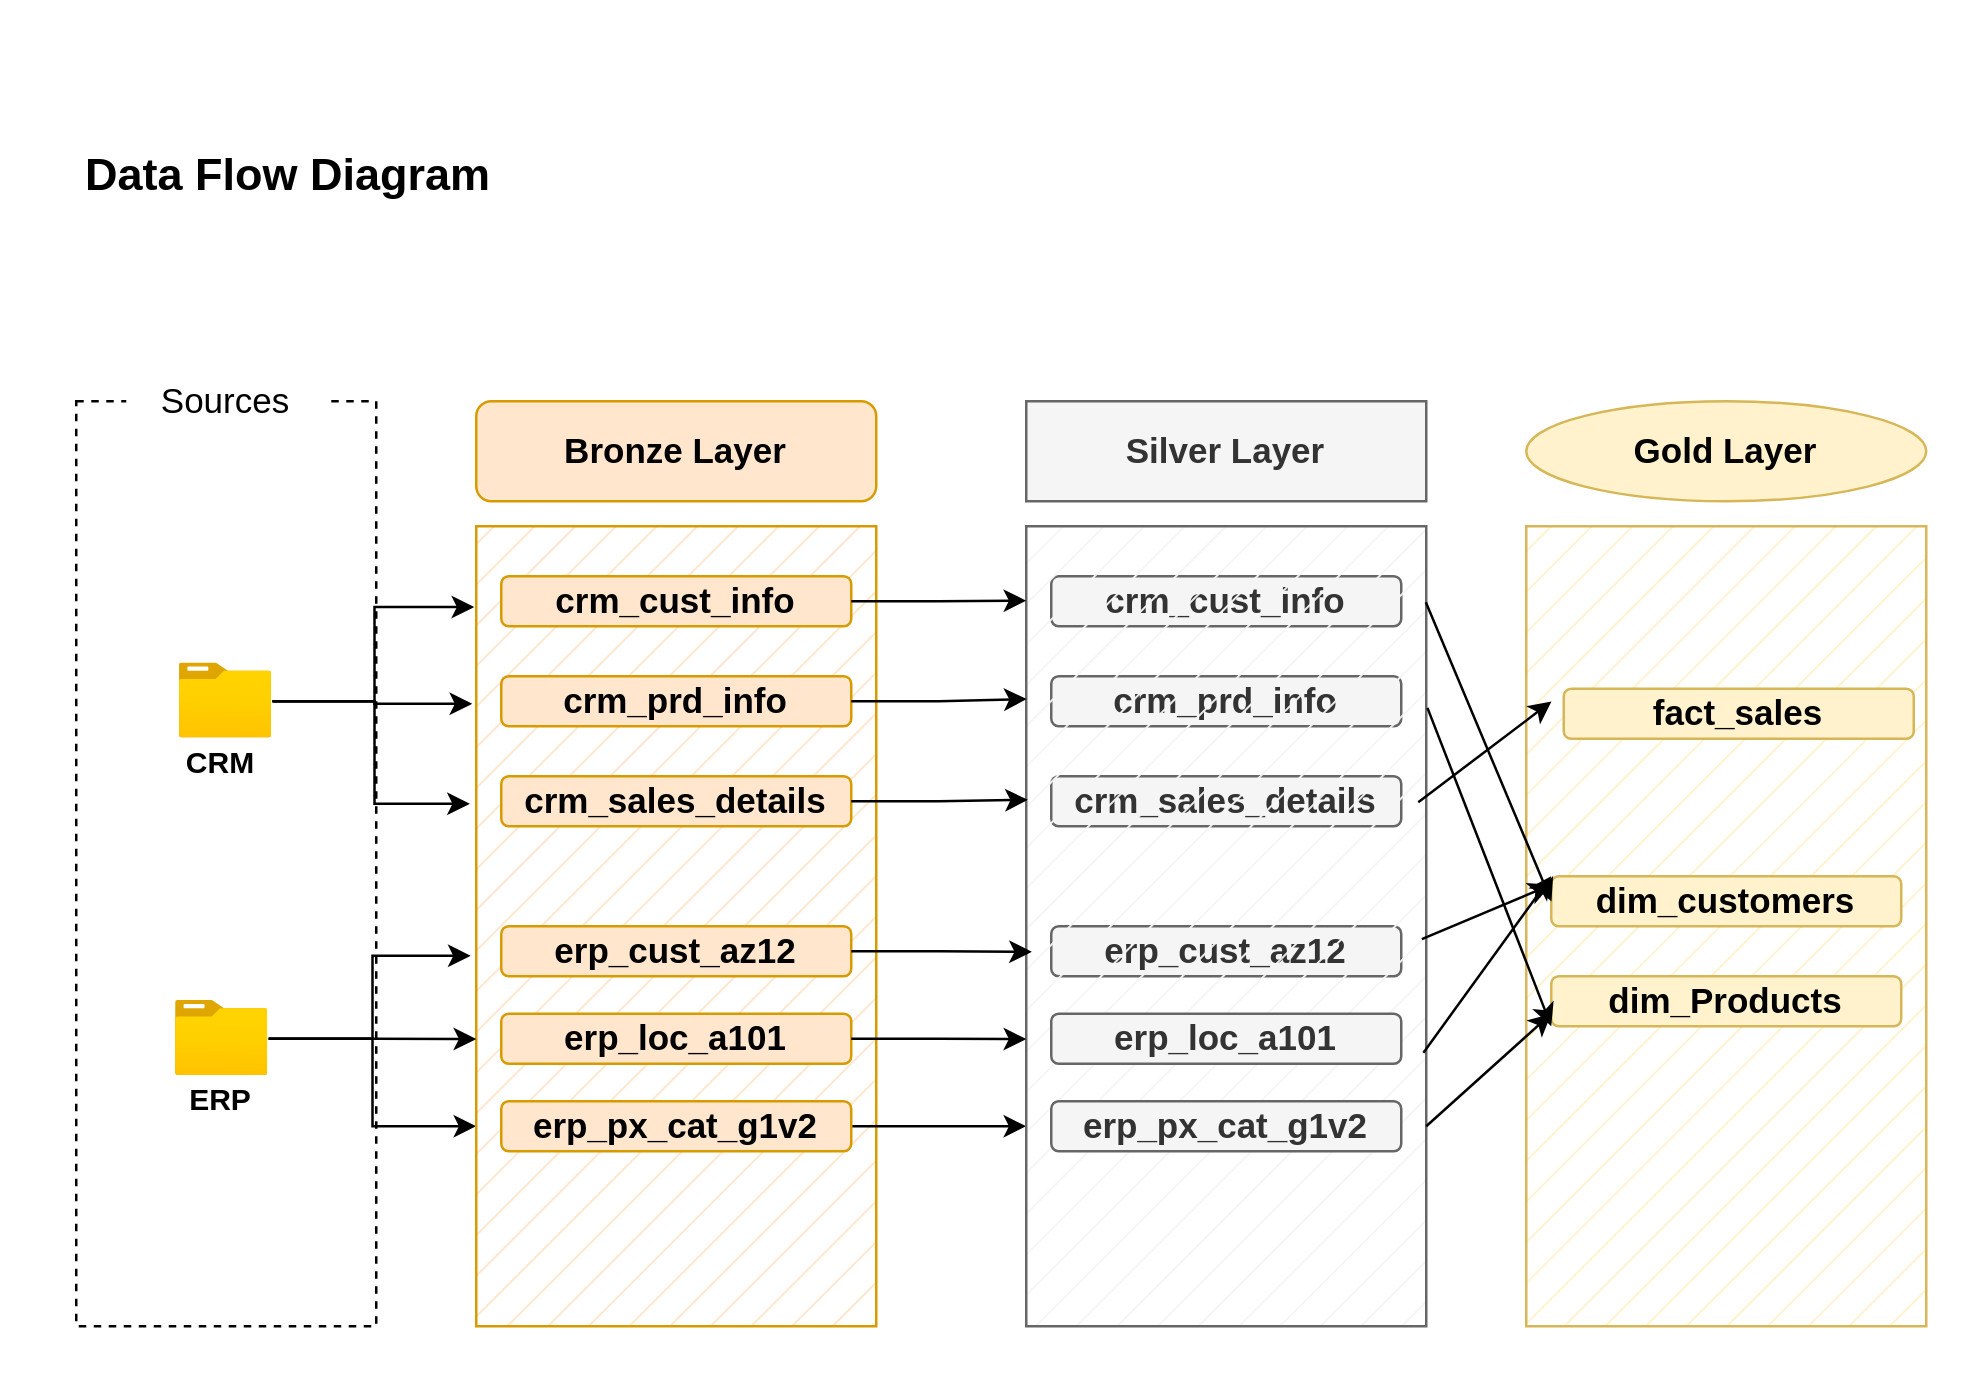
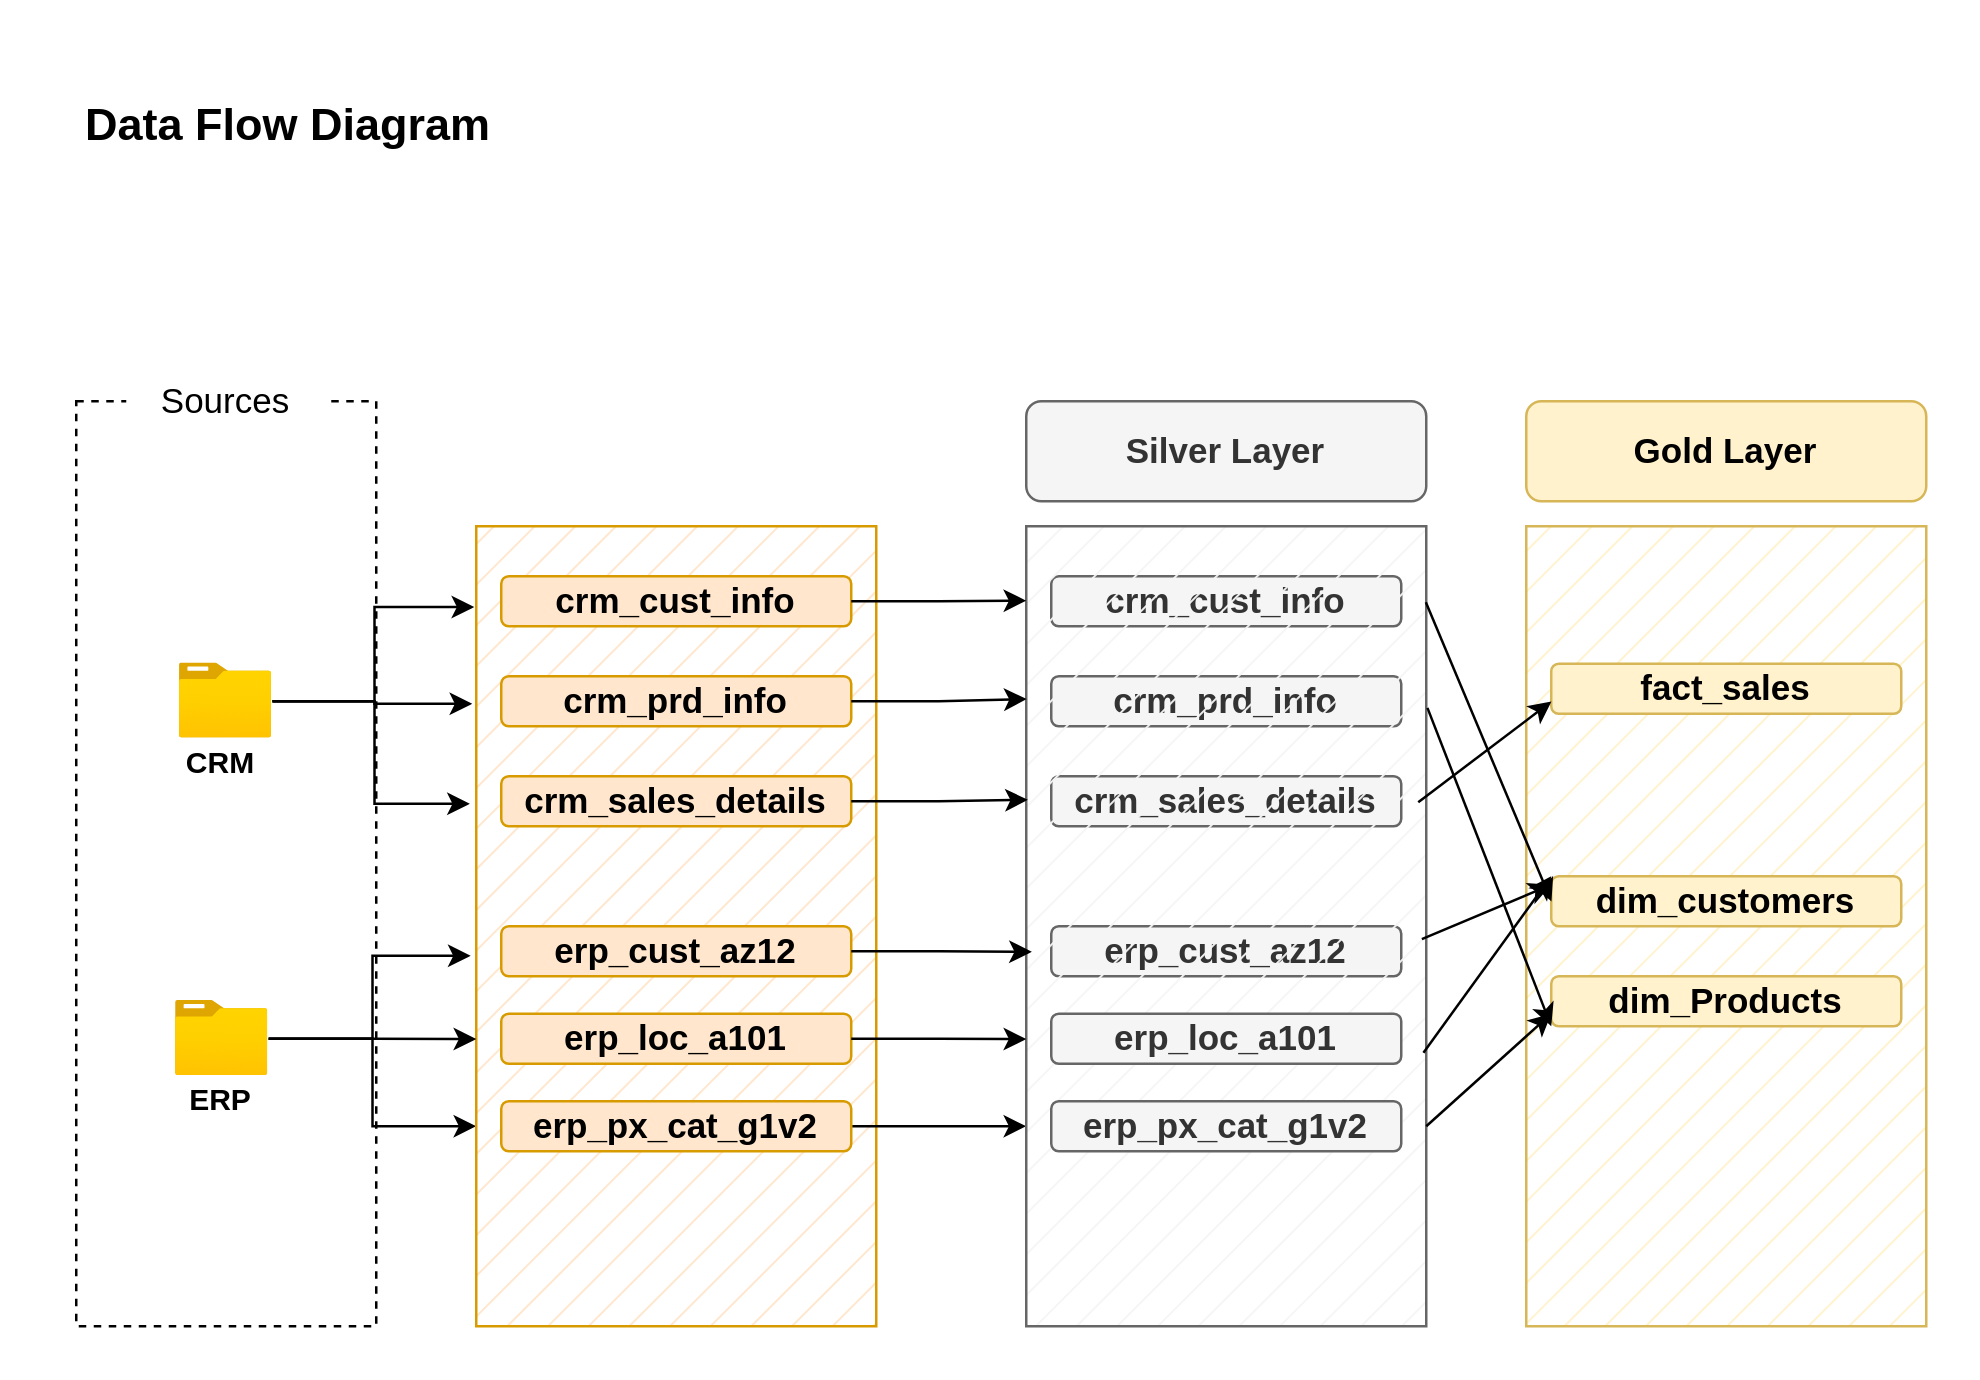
(289, 176) -> (289, 126)
(676, 451) -> none
(1226, 451) -> (1226, 451)
(1726, 451) -> (1726, 451)
(1739, 714) -> (1726, 689)
